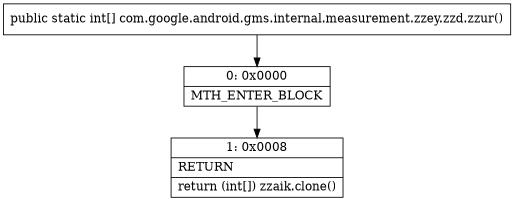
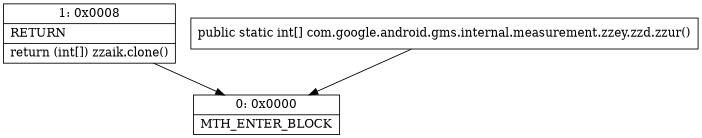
(257, 118) -> (185, 77)
